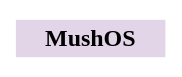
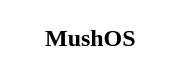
(90, 39) -> (90, 39)
